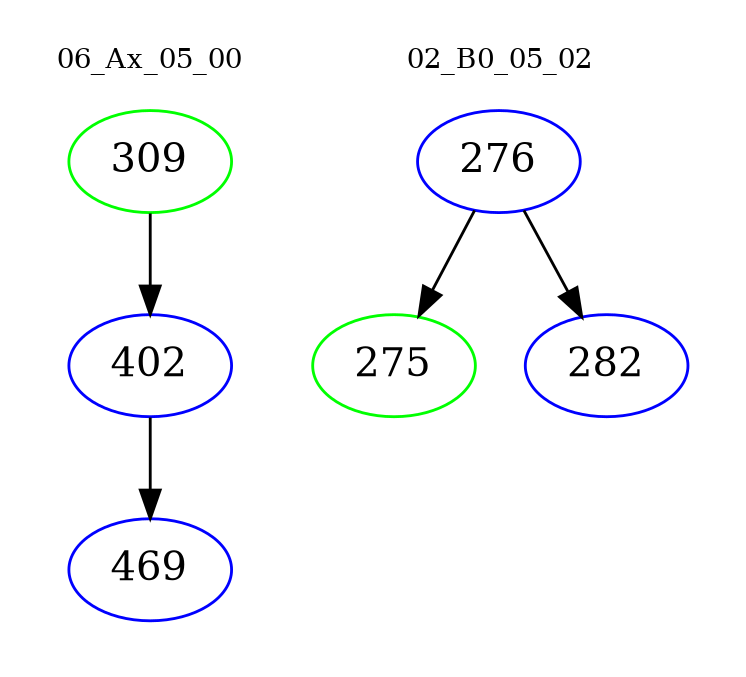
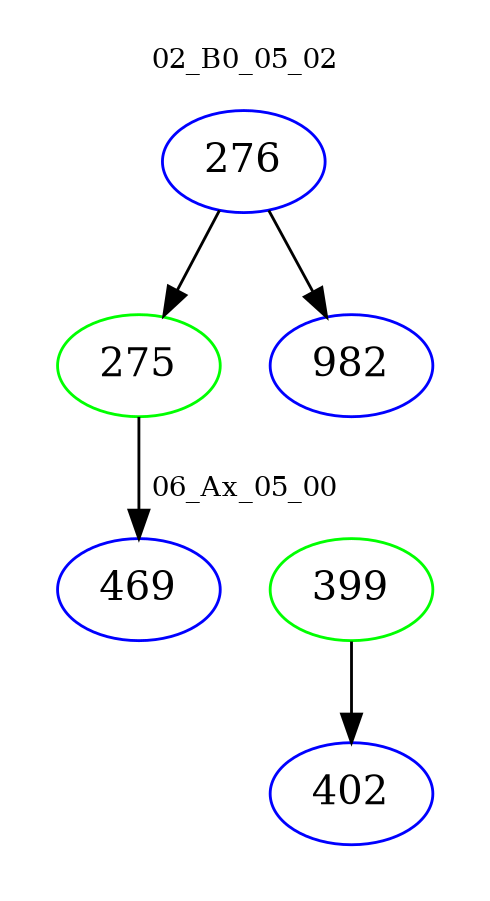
(150, 162) -> (352, 590)
(607, 366) -> (352, 366)
(150, 454) -> (139, 479)
